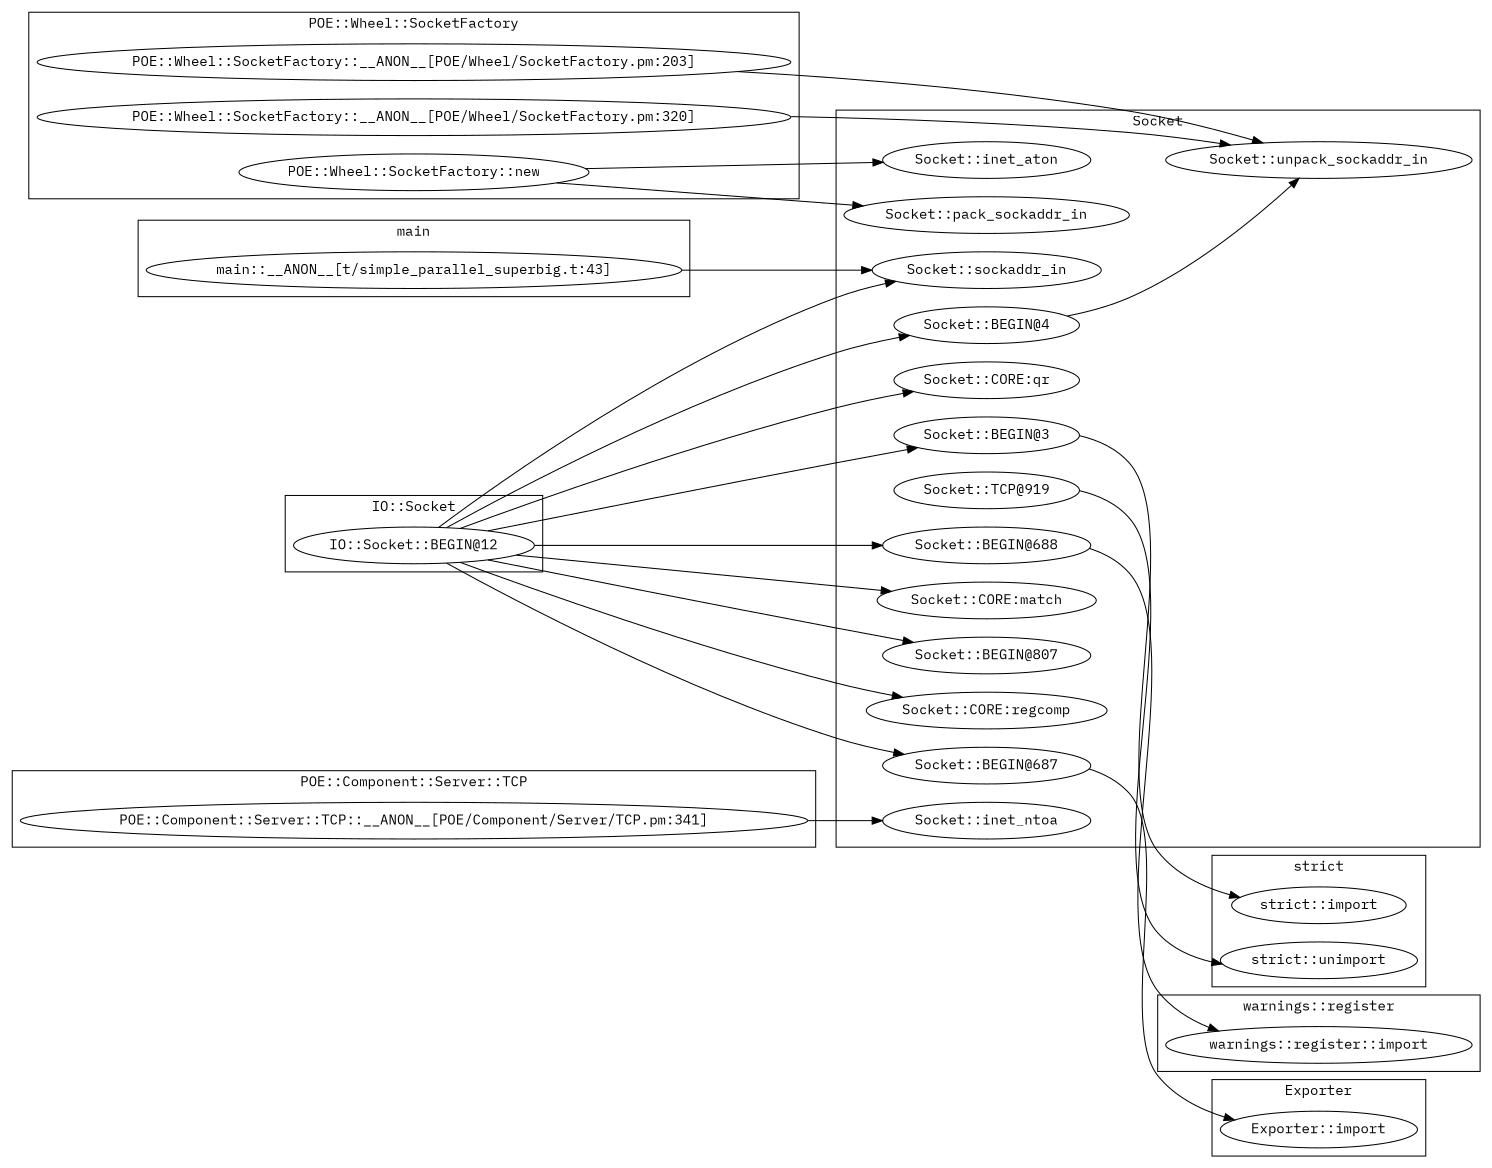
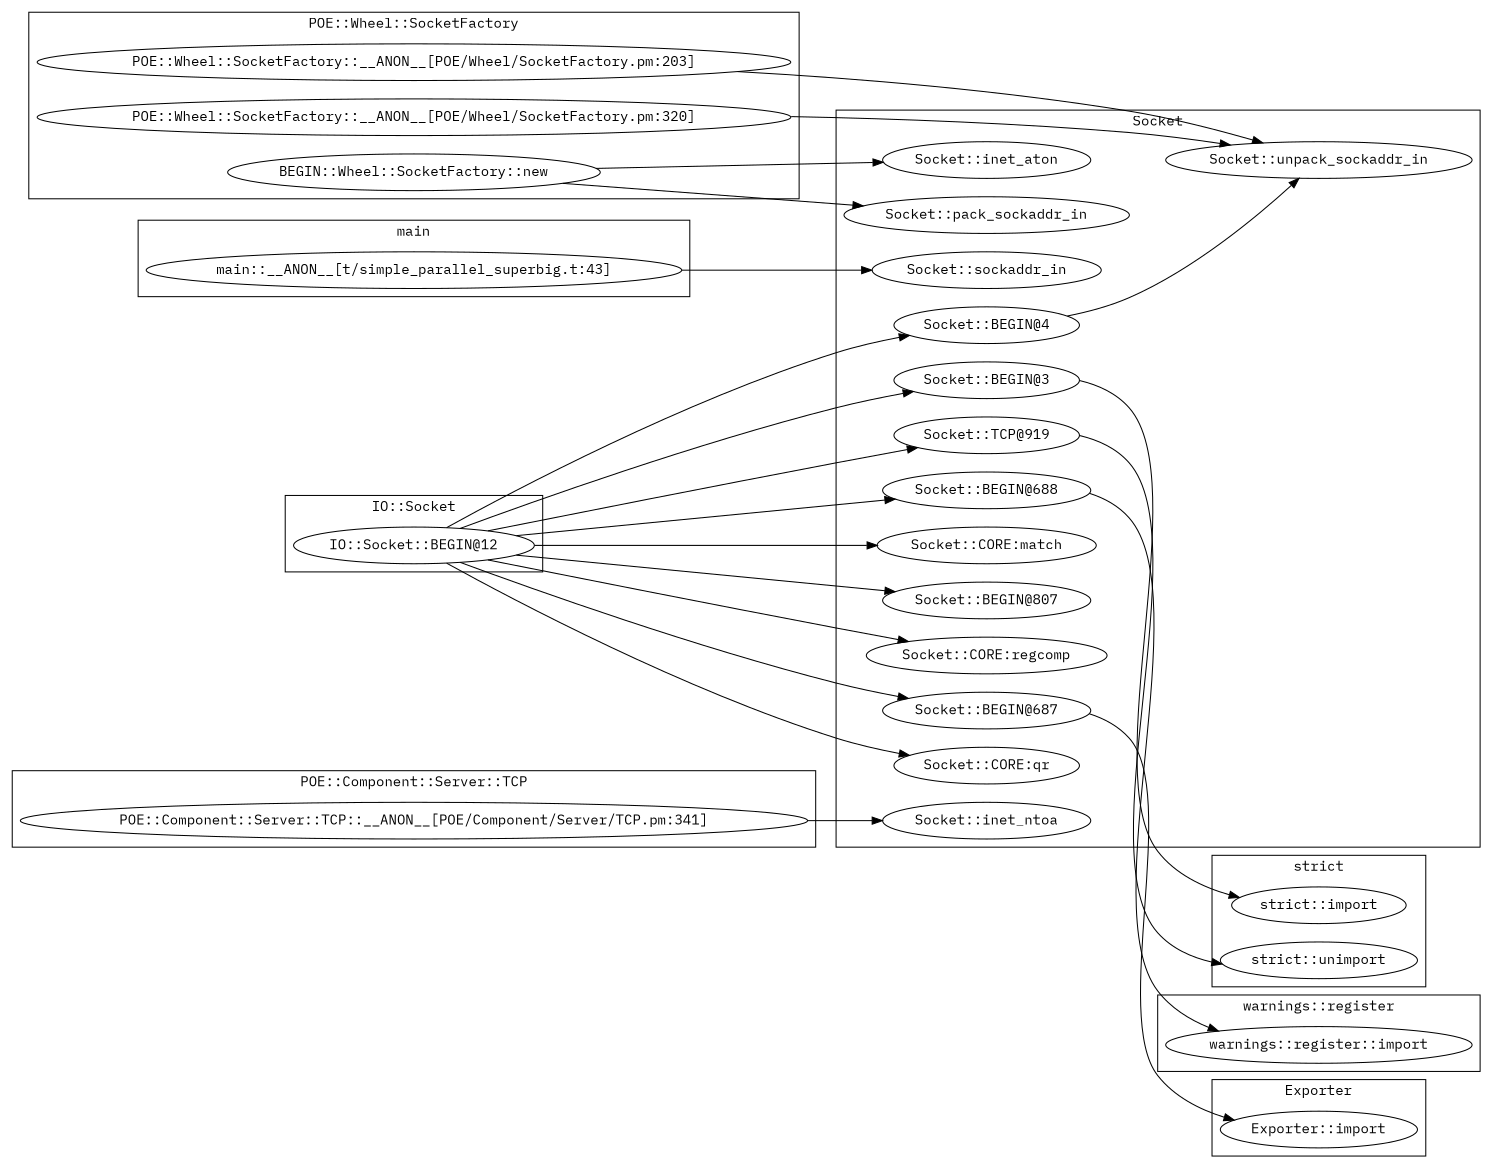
(414, 172) -> (414, 172)
(652, 387) -> (698, 490)
